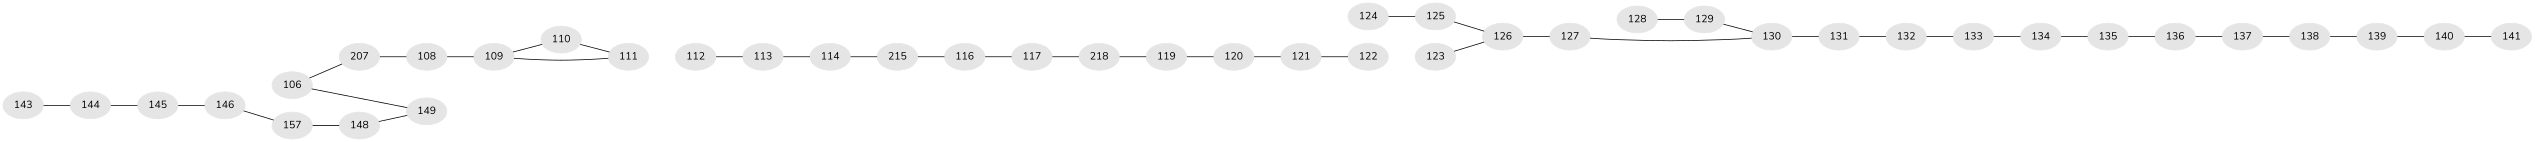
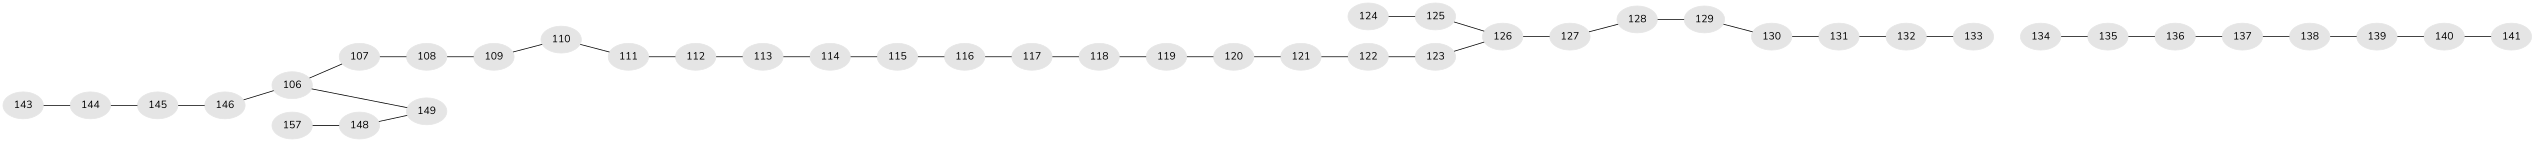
(2007, 37) -> none
(1671, 41) -> (1604, 28)
(359, 57) -> (359, 57)
(897, 57) -> (897, 57)
(1099, 57) -> (1099, 57)
none -> (1402, 57)
(561, 60) -> (662, 57)
(259, 115) -> (259, 95)
